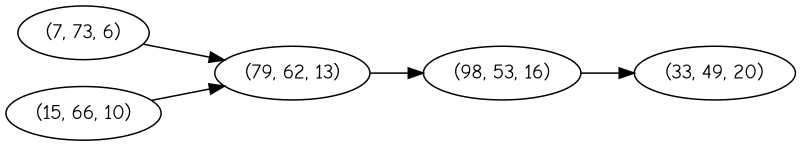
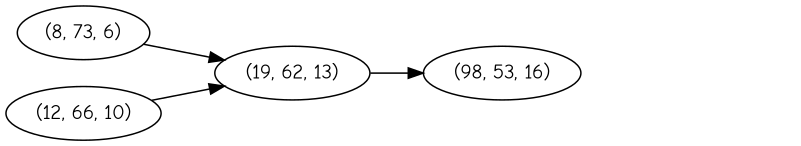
(84, 33) -> (84, 33)
(292, 73) -> (292, 73)
(715, 73) -> none
(84, 113) -> (84, 113)
